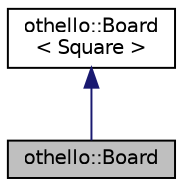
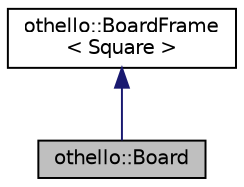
(91, 38) -> (122, 38)
